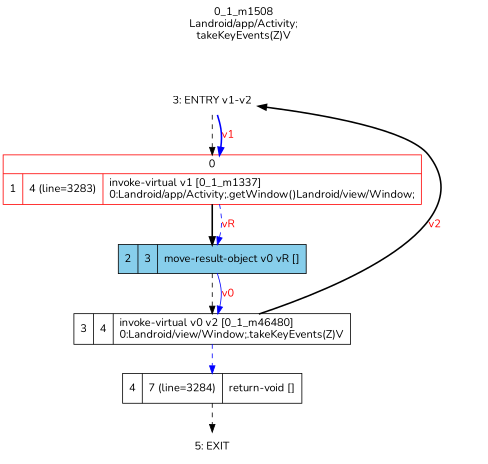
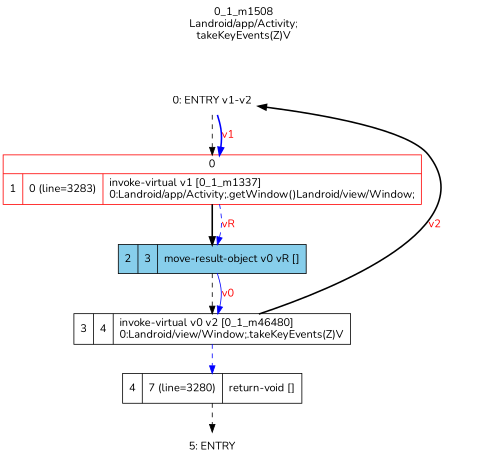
(212, 101) -> (212, 101)
(63, 189) -> (63, 189)
(182, 388) -> (182, 388)
(212, 447) -> (212, 447)
